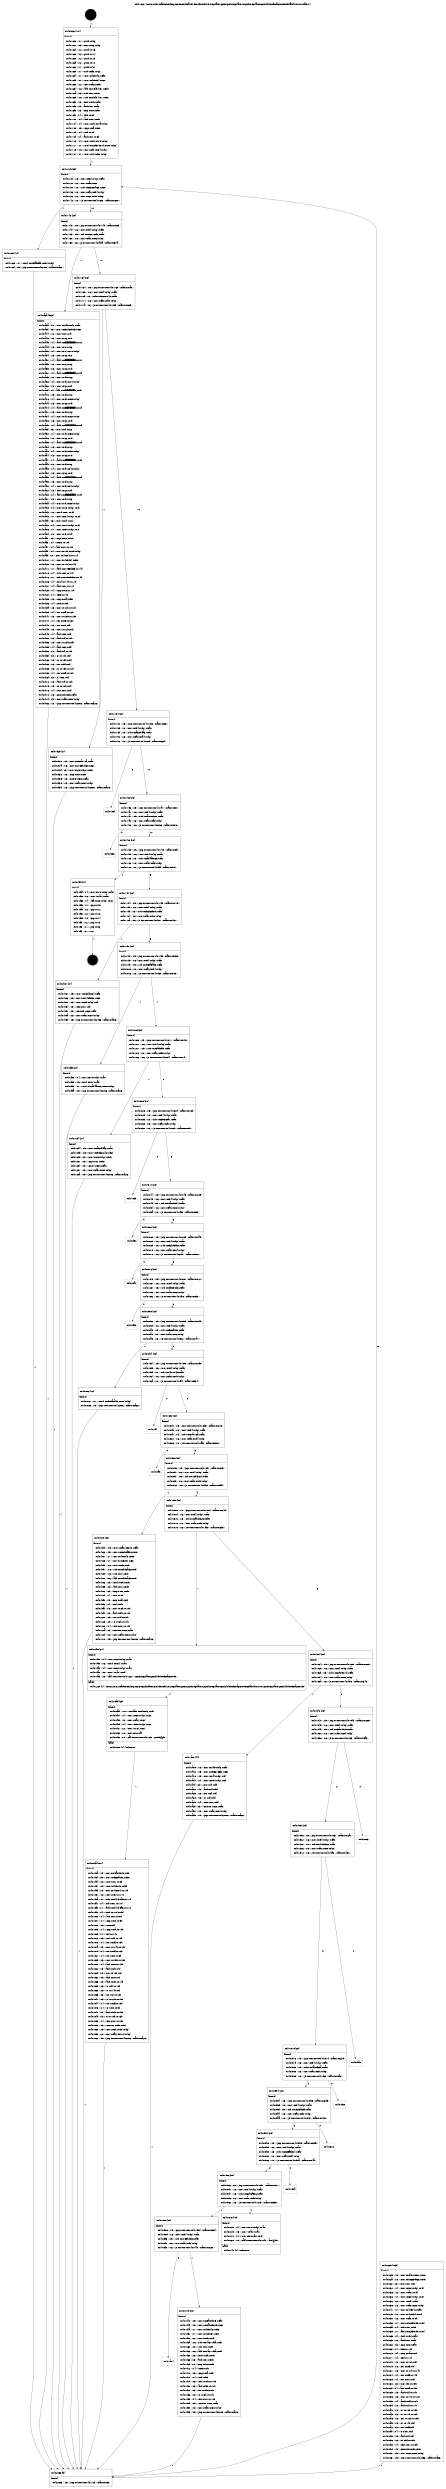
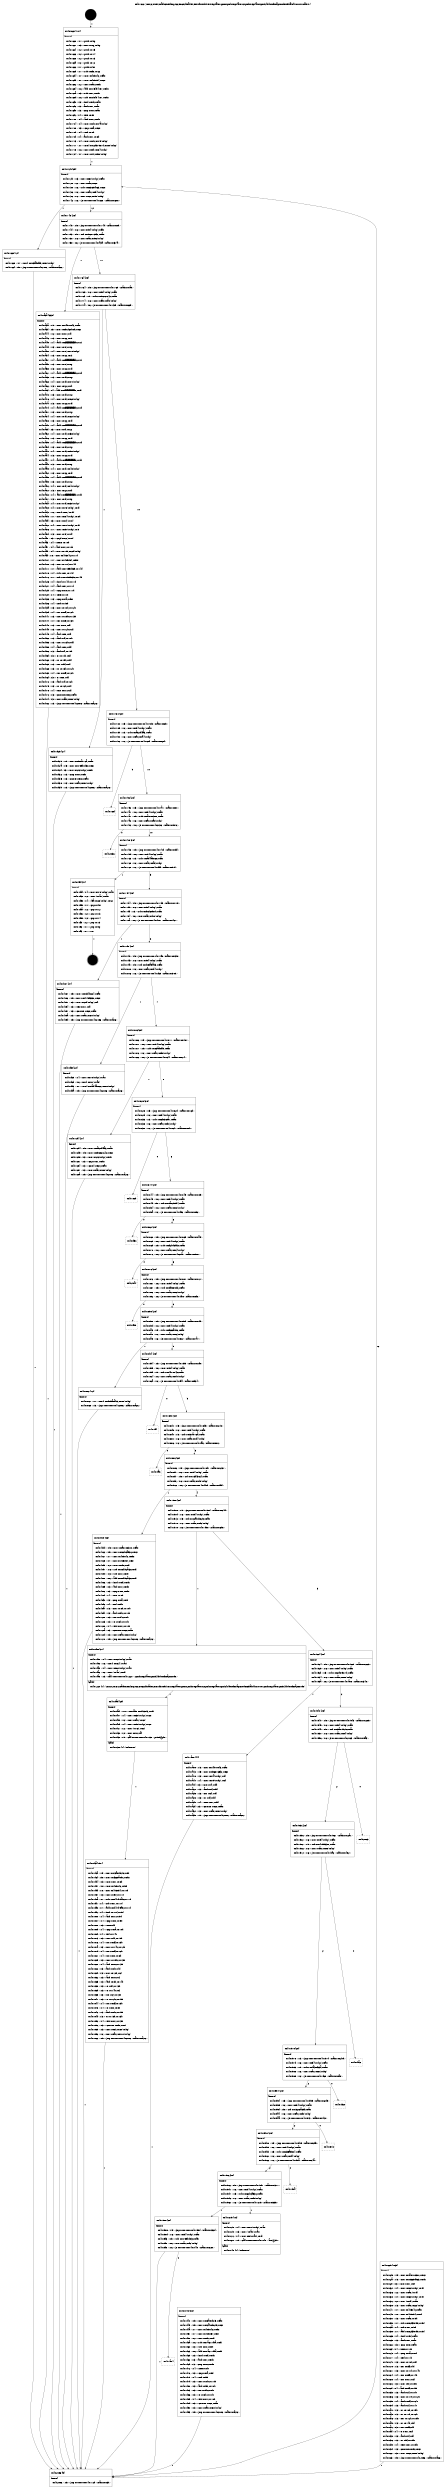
(194, 2279) -> (157, 2379)
